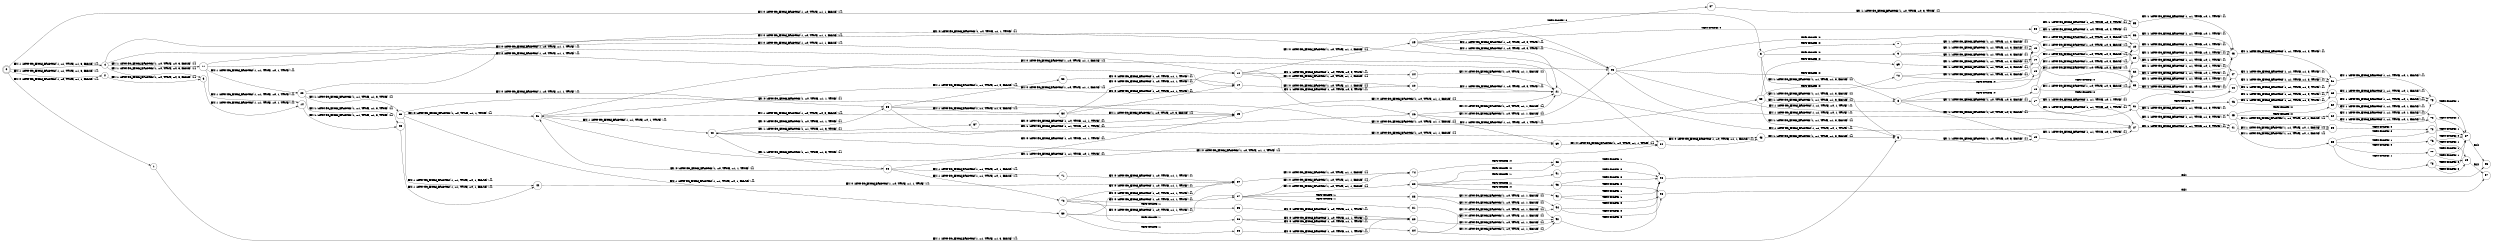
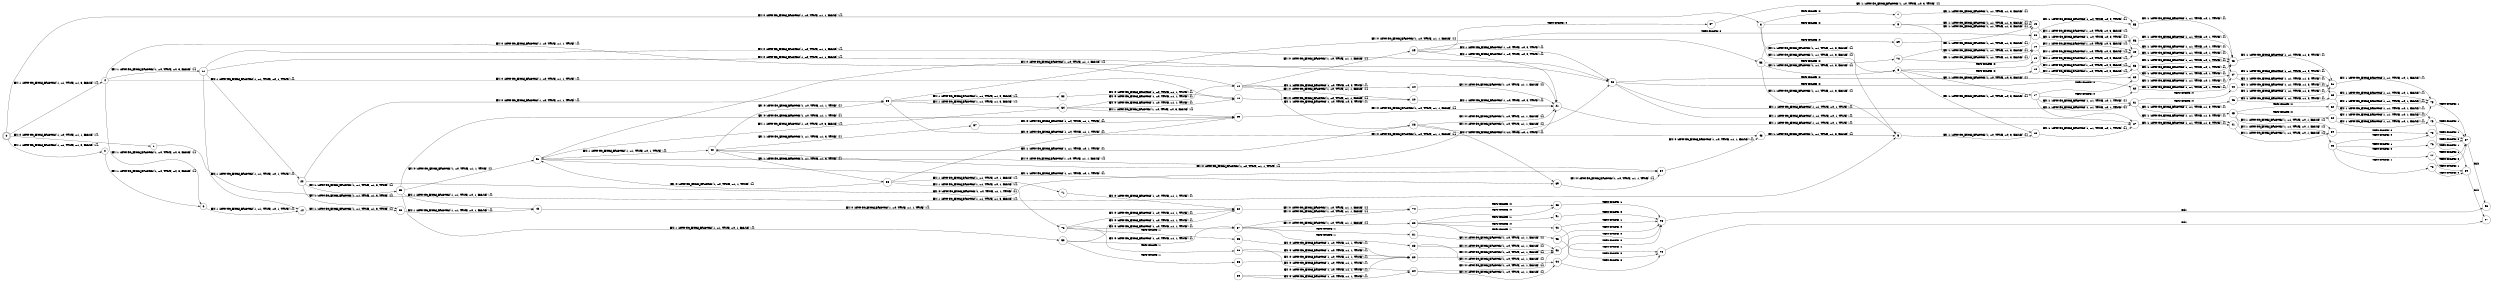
none -> (1238, 276)
